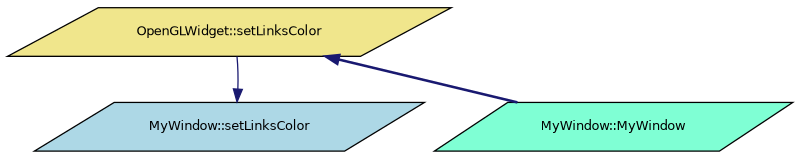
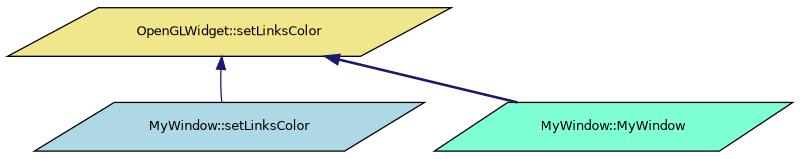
(238, 73) -> (221, 86)
